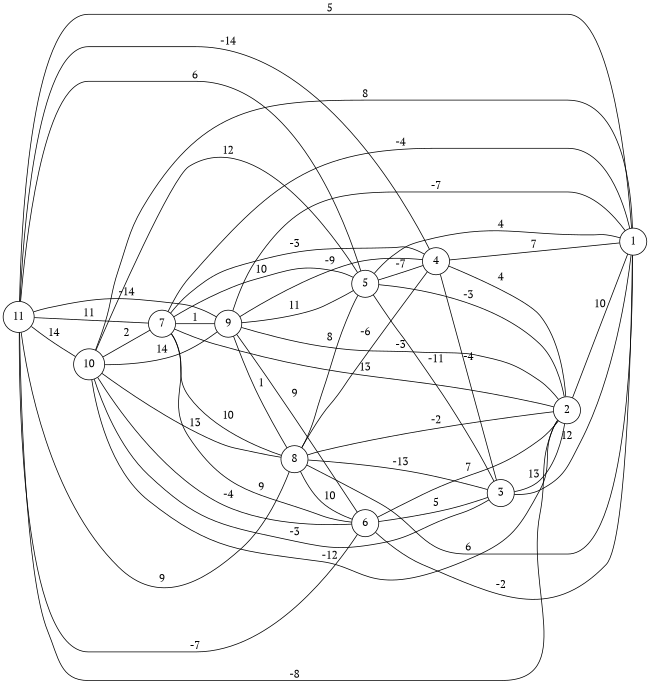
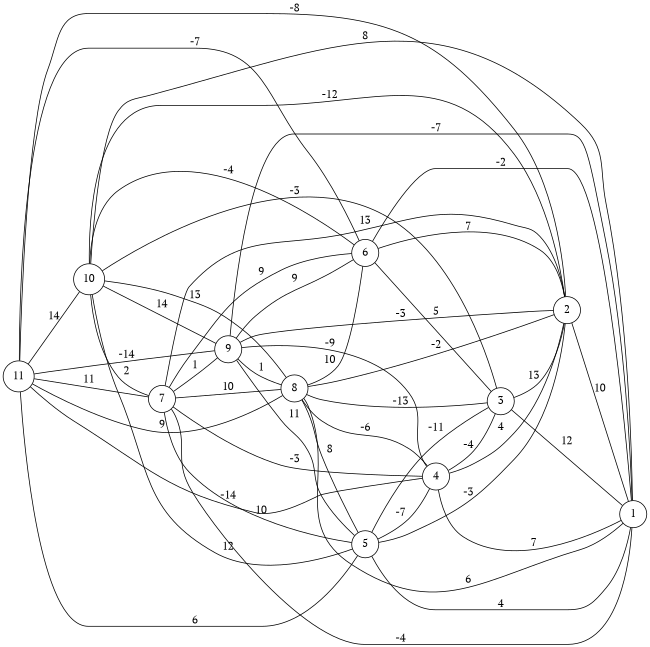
(290, 14) -> none
